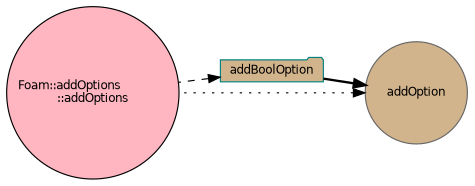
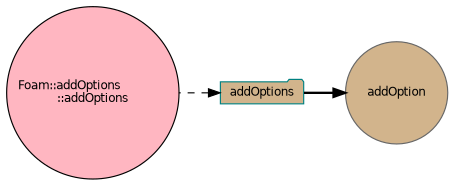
(272, 71) -> (262, 93)
(266, 93) -> none
